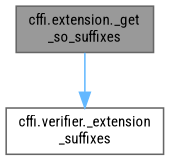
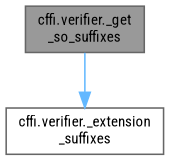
(85, 29) -> (85, 29)
